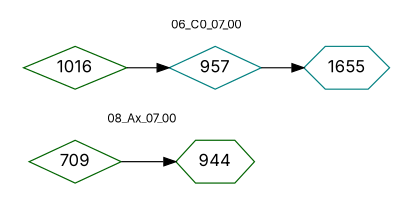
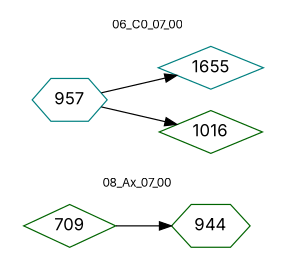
(142, 68) -> (133, 114)
(215, 68) -> (70, 100)
(347, 68) -> (211, 68)
